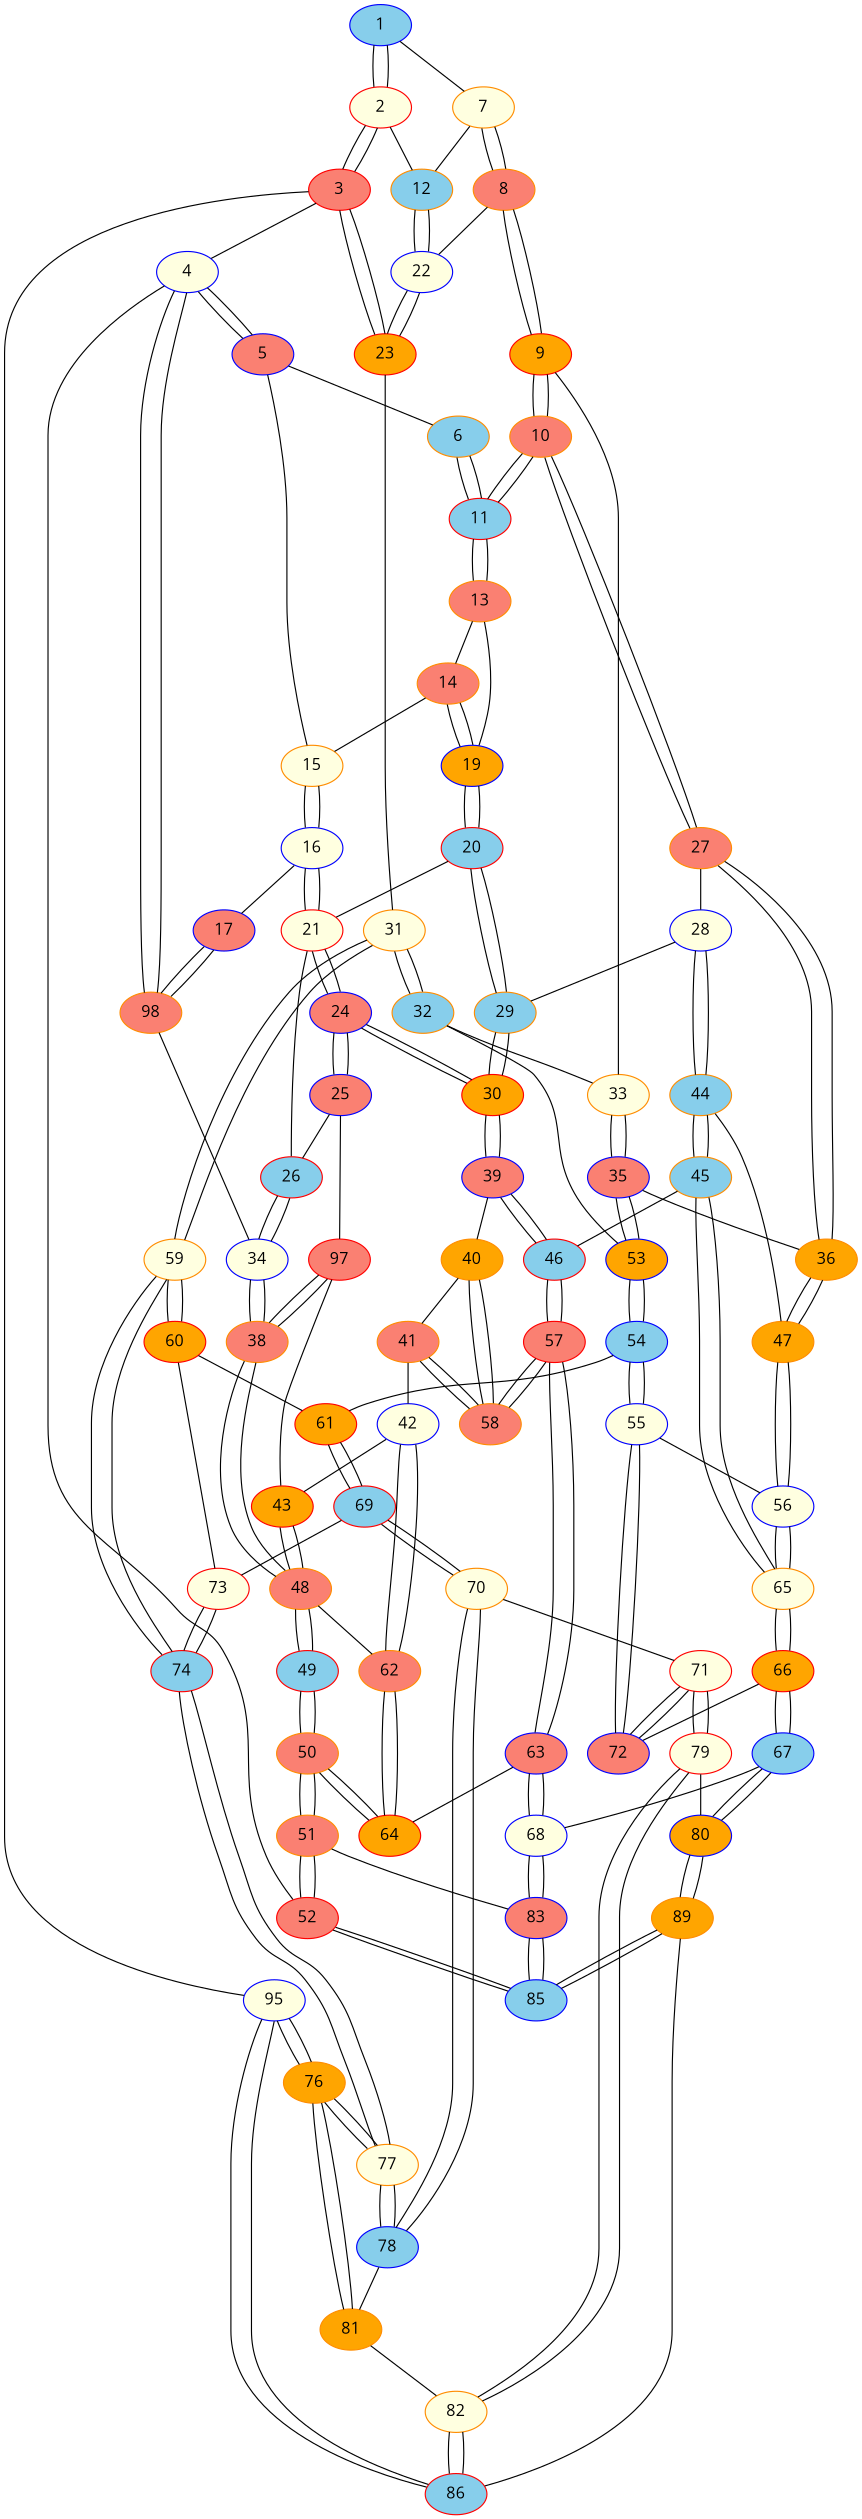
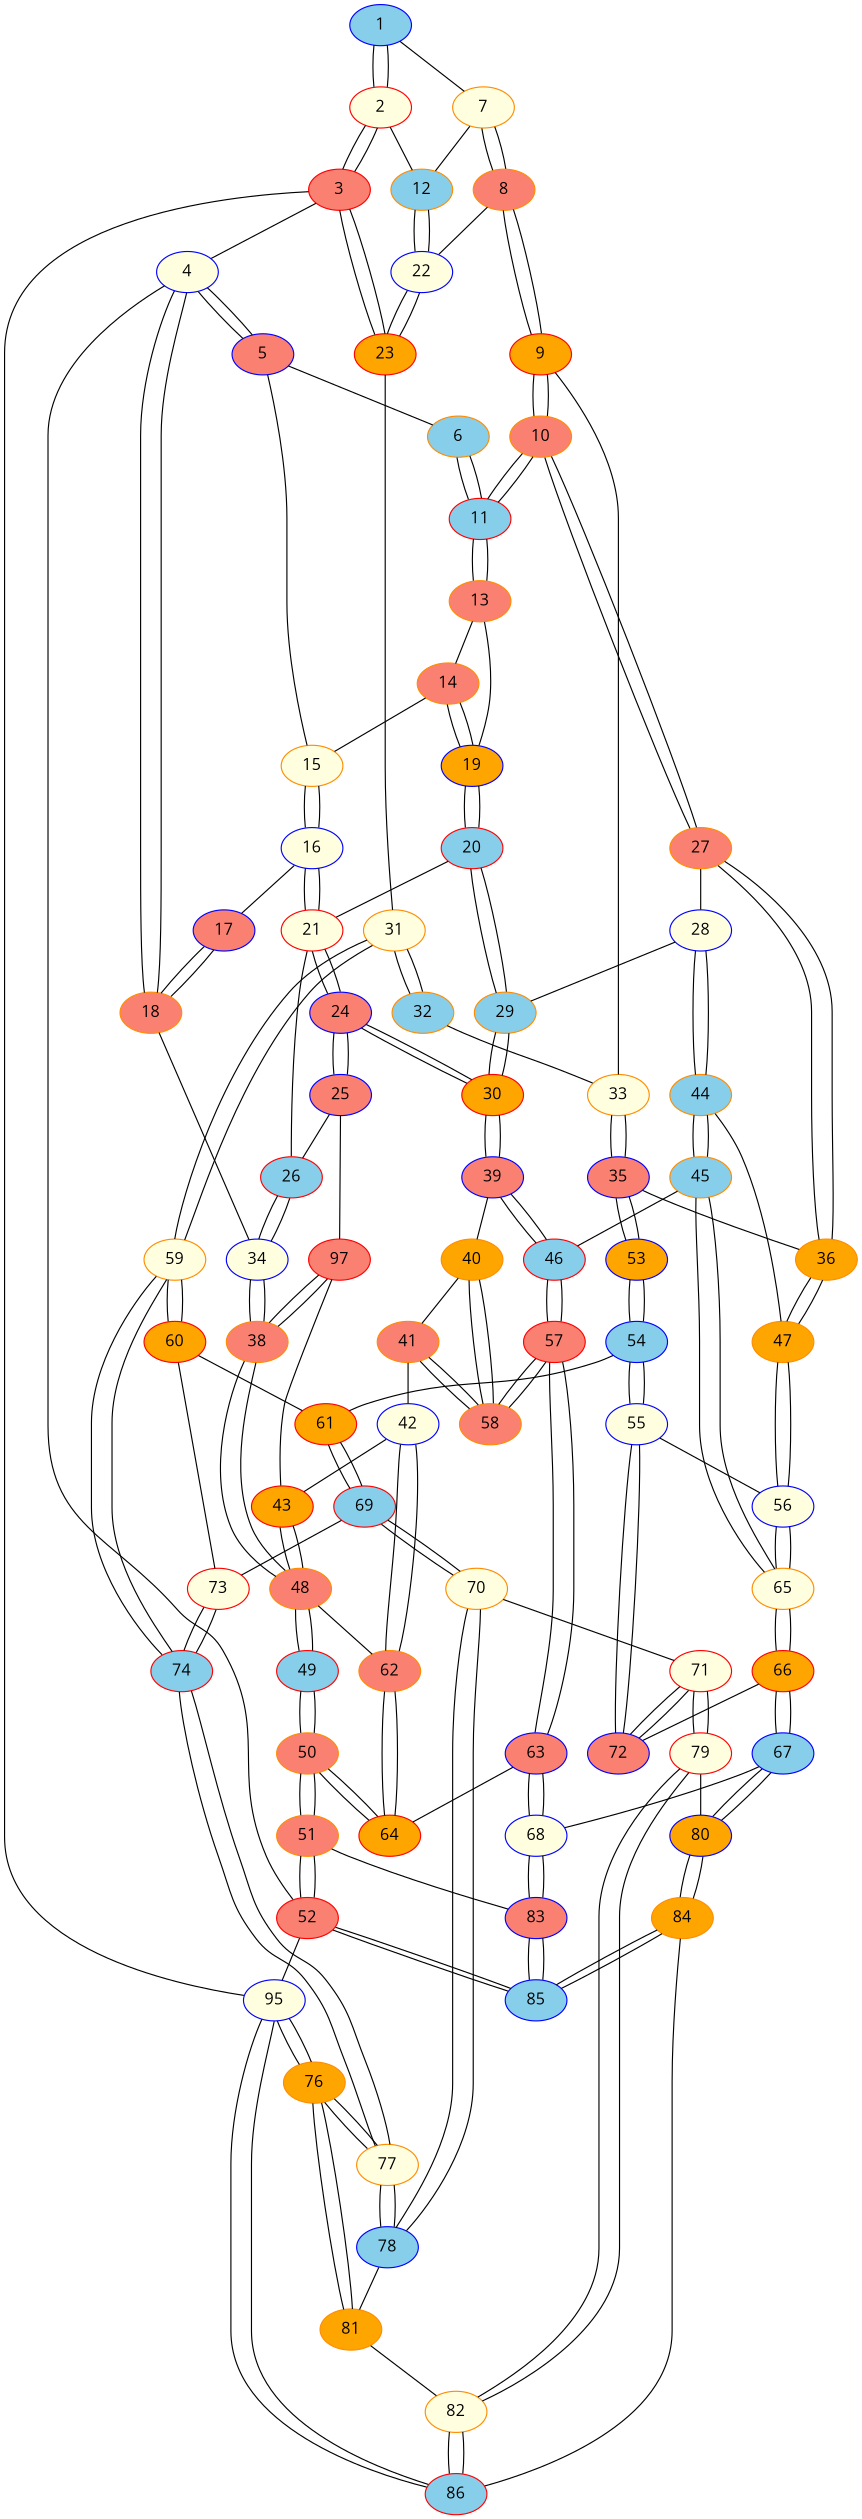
(151, 1013) -> (151, 1013)
(555, 1116) -> none
(682, 1918) -> (682, 1918)
none -> (291, 1959)
